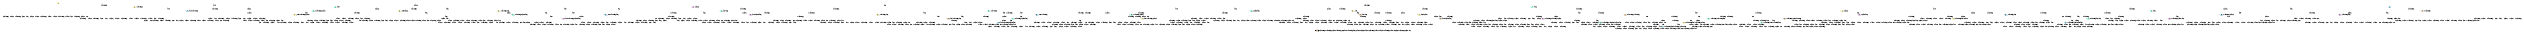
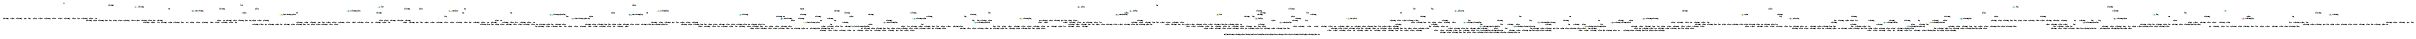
(763, 16) -> (854, 21)
